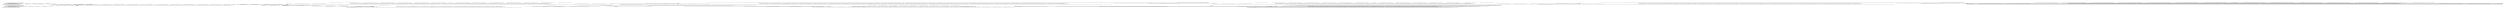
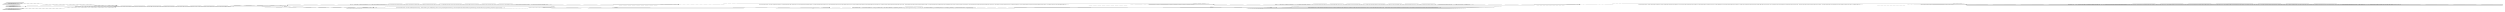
none -> (13, 6)
